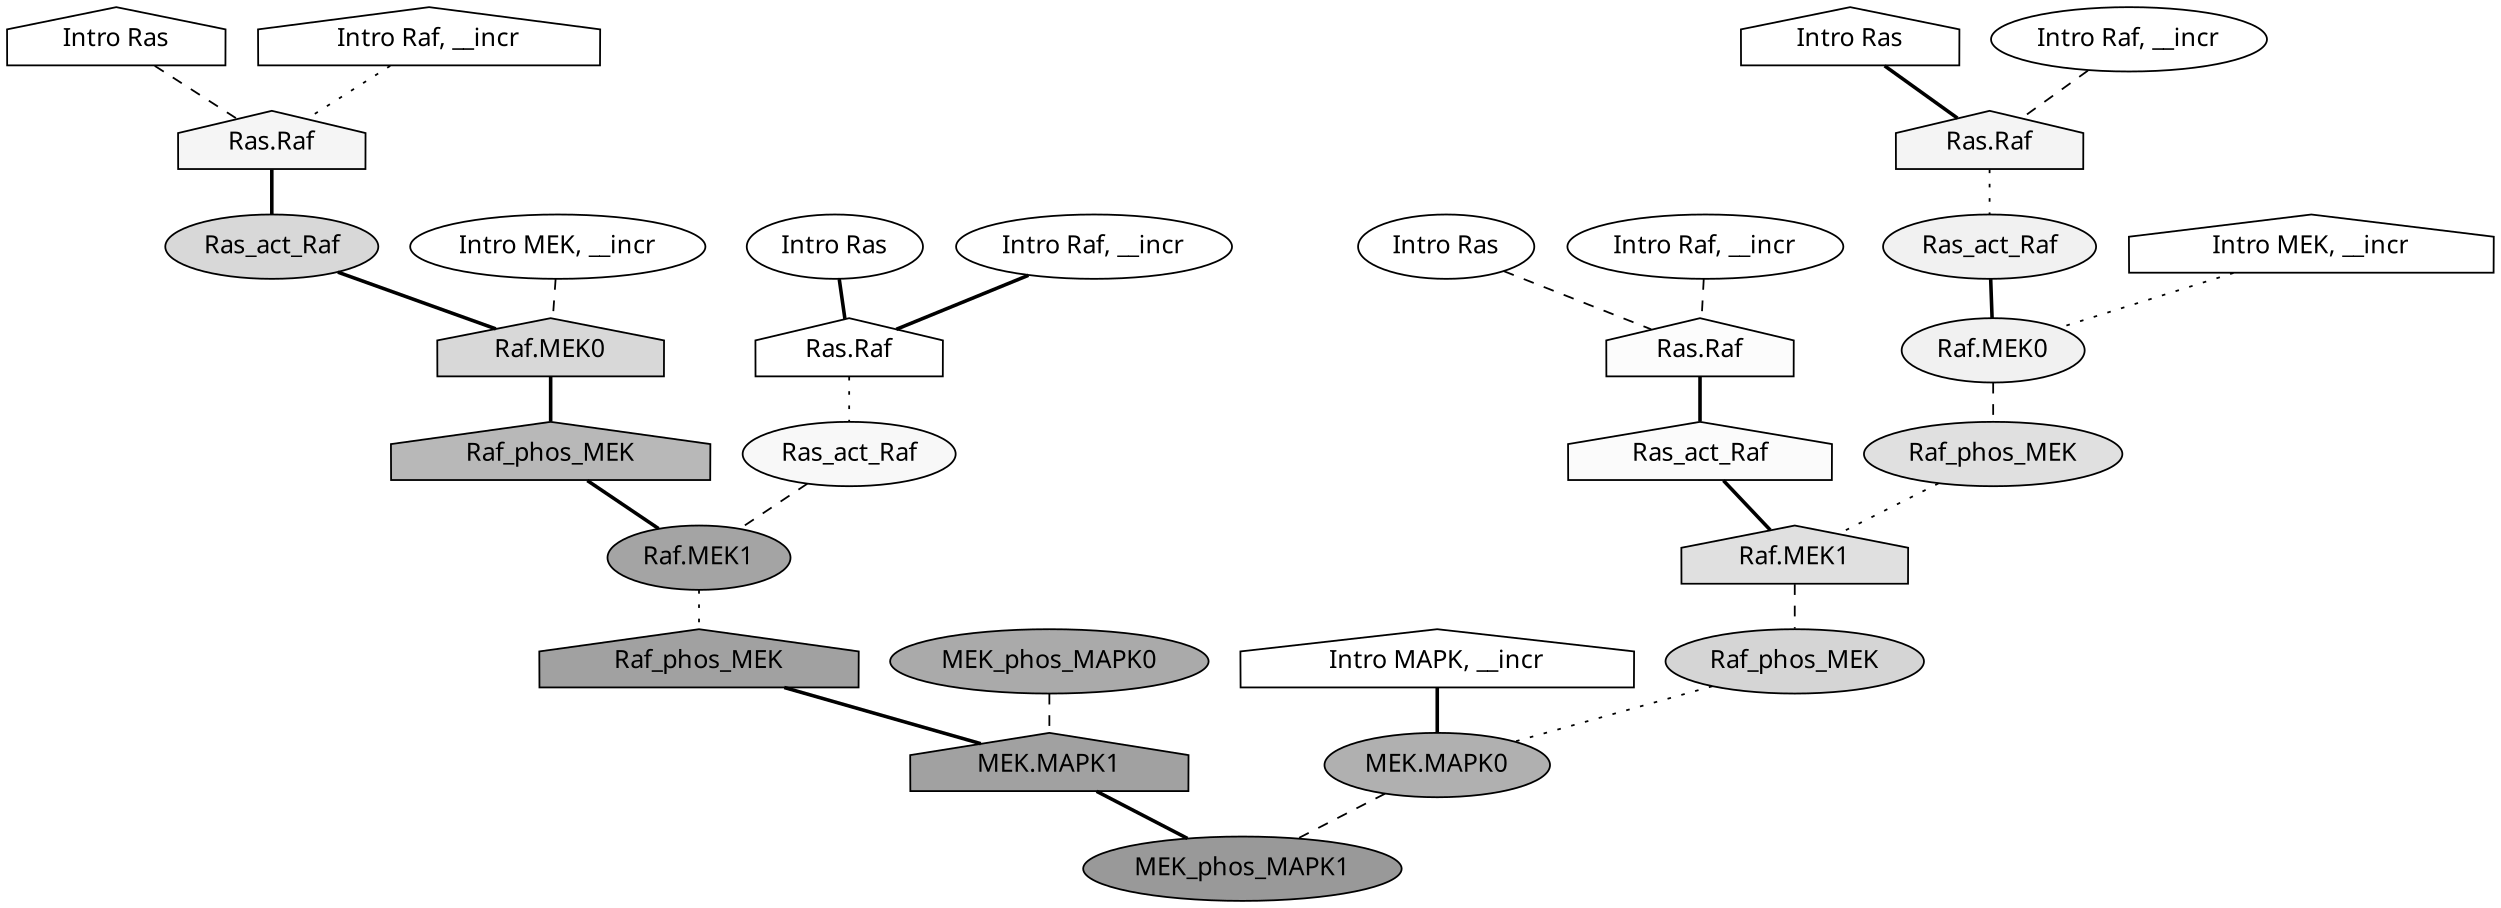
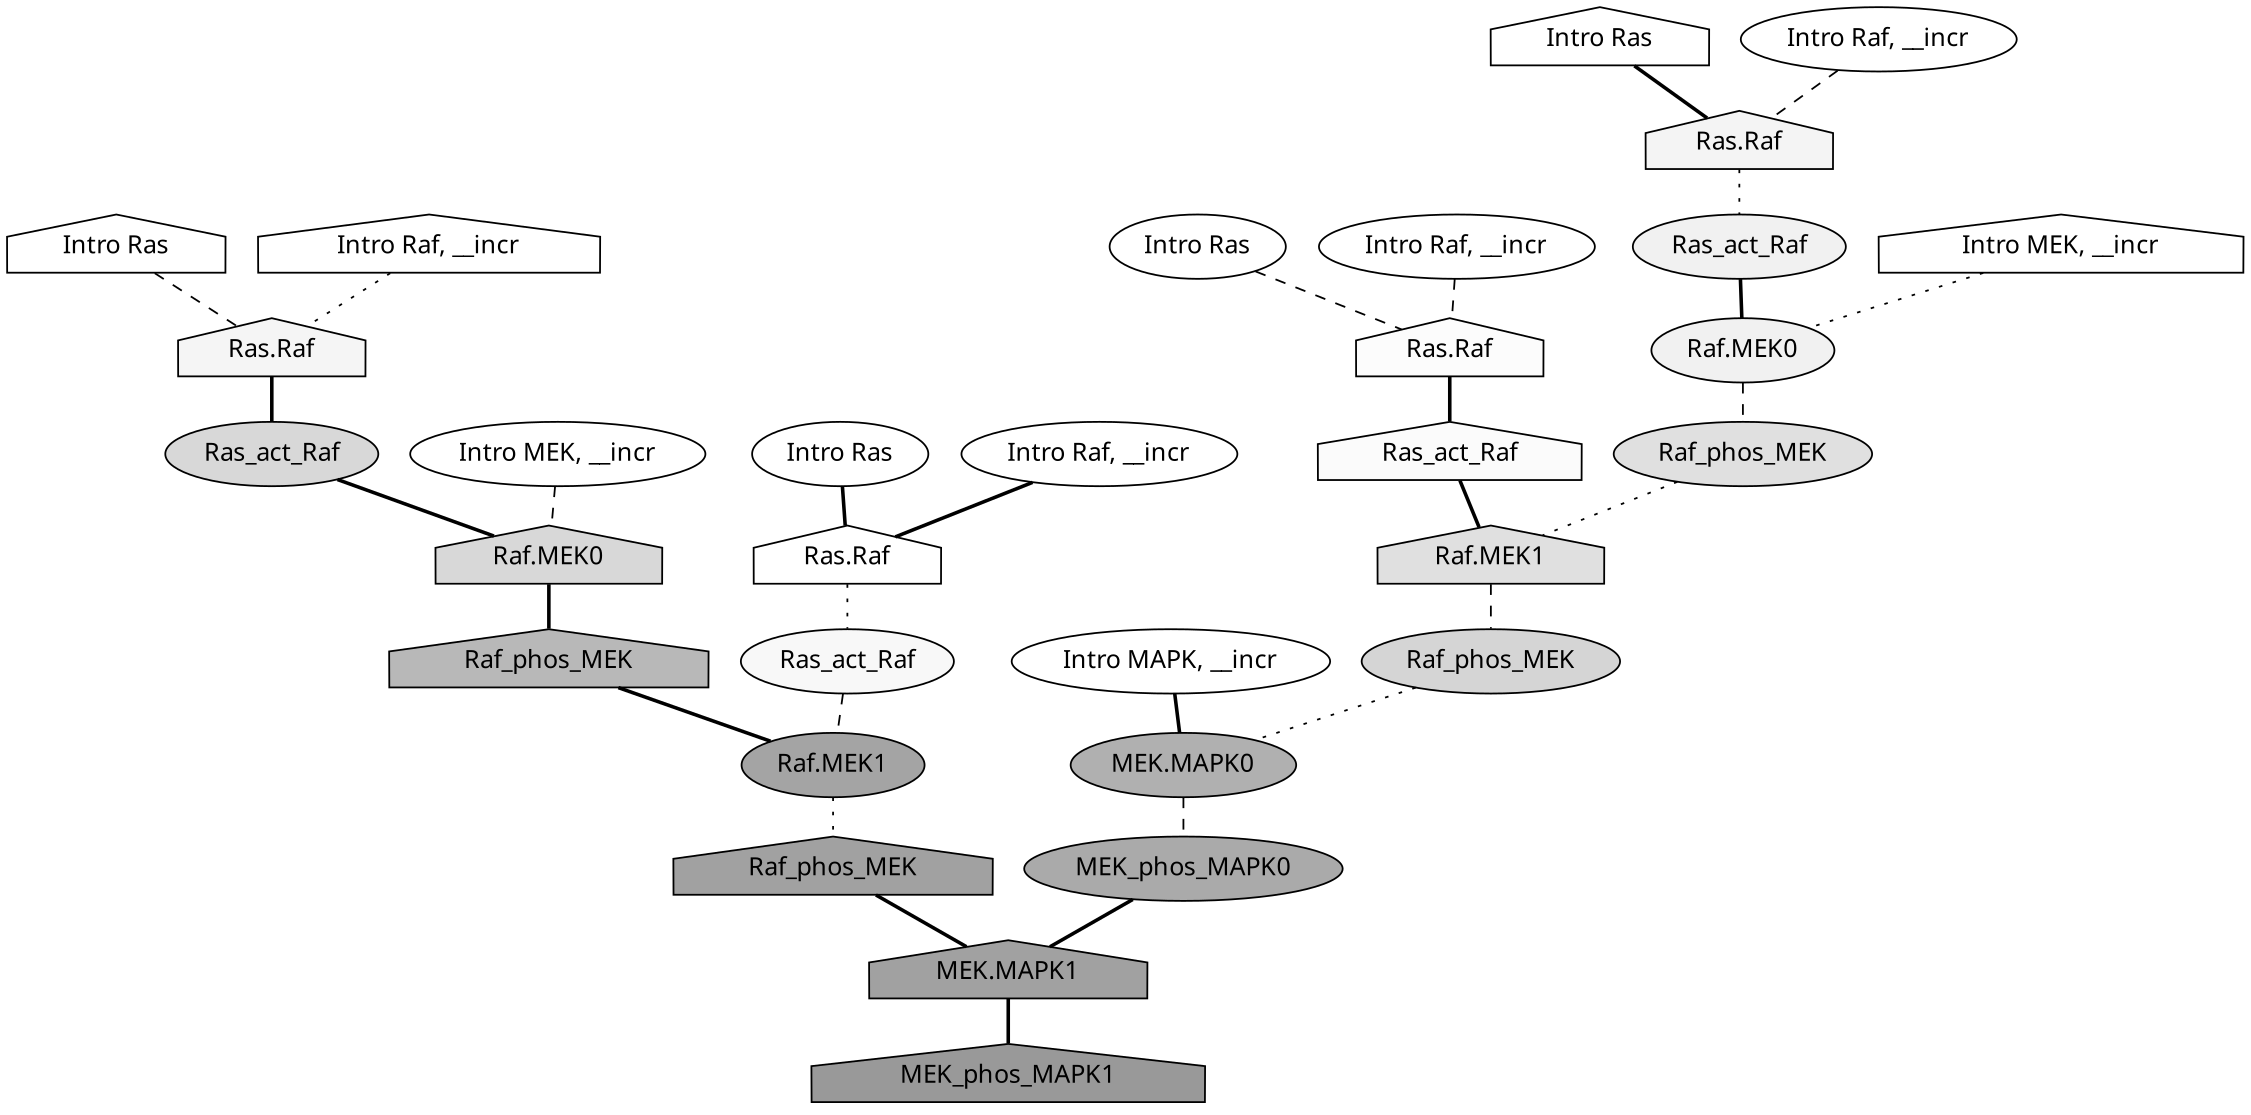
(1437, 661) -> (1171, 661)
(1049, 713) -> (1091, 923)
(1342, 816) -> (1183, 817)
(1242, 869) -> (1008, 1076)
